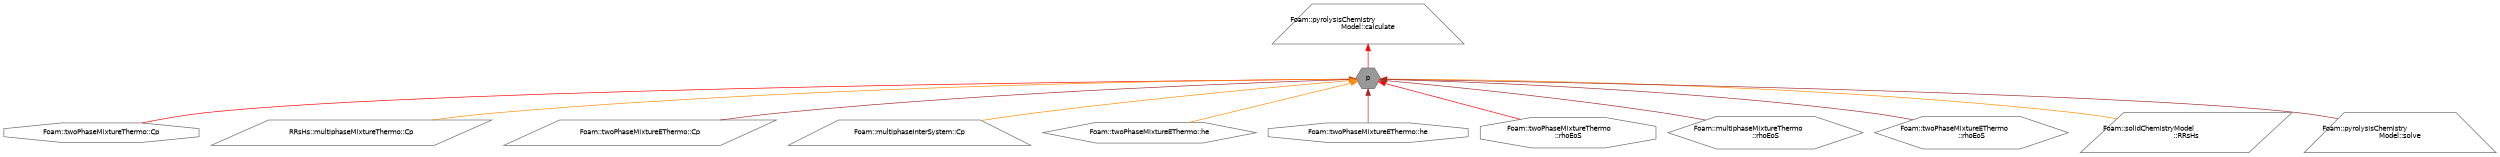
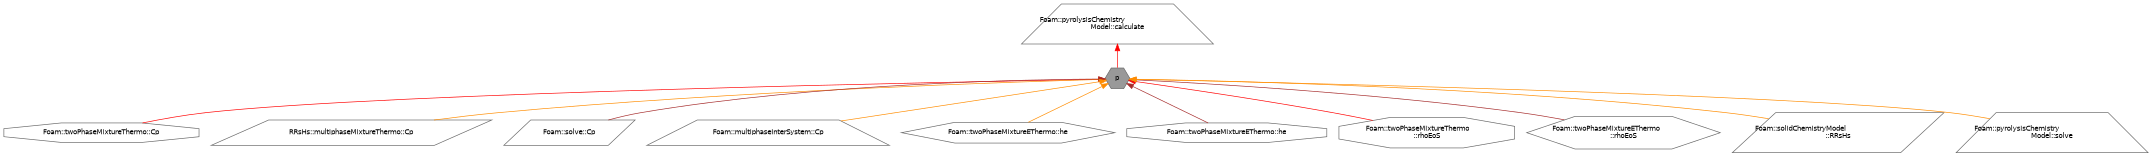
(1863, 90) -> (1563, 91)
(640, 133) -> (569, 133)
(1765, 133) -> none
